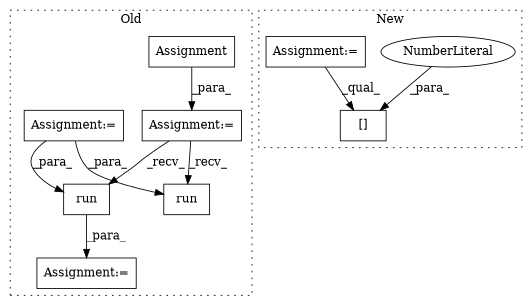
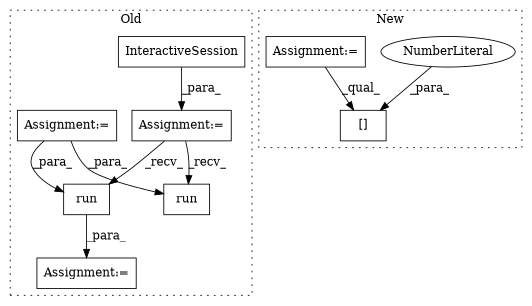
(192, 52) -> (182, 52)
